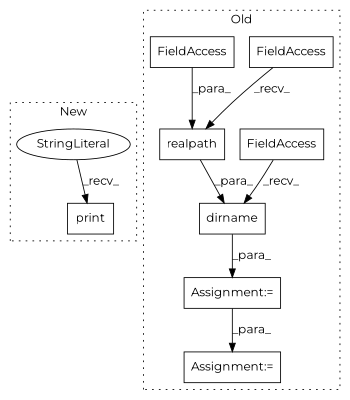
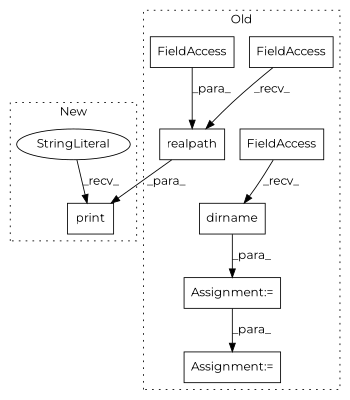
(210, 178) -> (149, 176)
